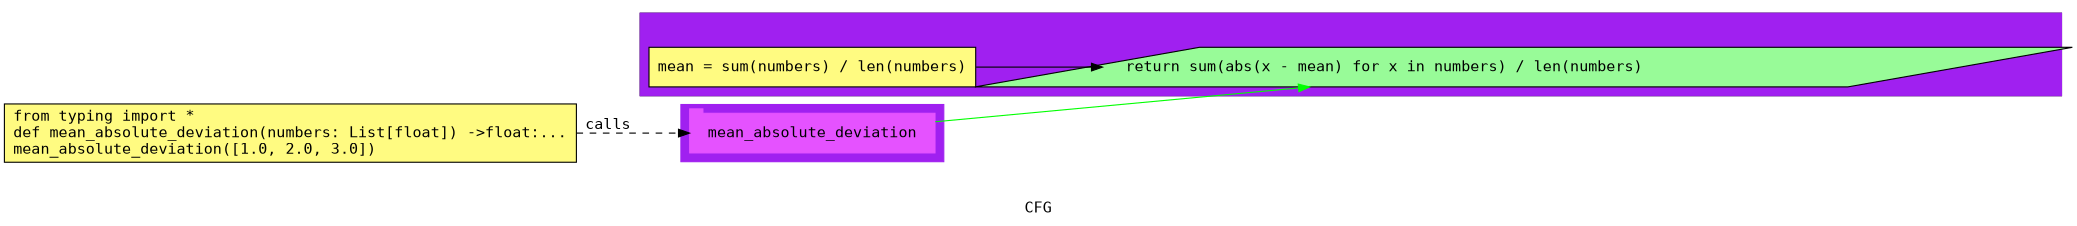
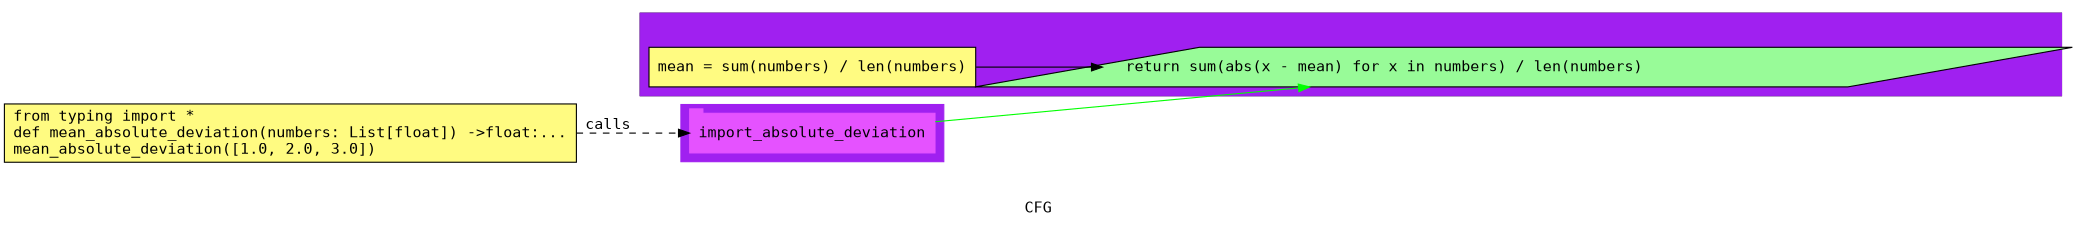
(812, 133) -> (812, 133)
